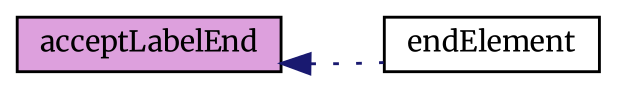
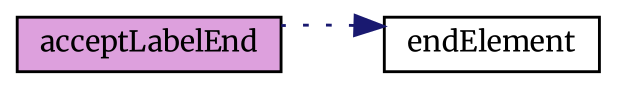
(347, 64) -> (318, 25)
